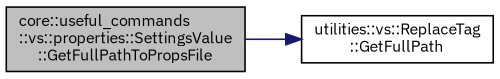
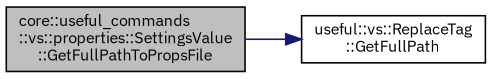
(397, 39) -> (393, 39)
